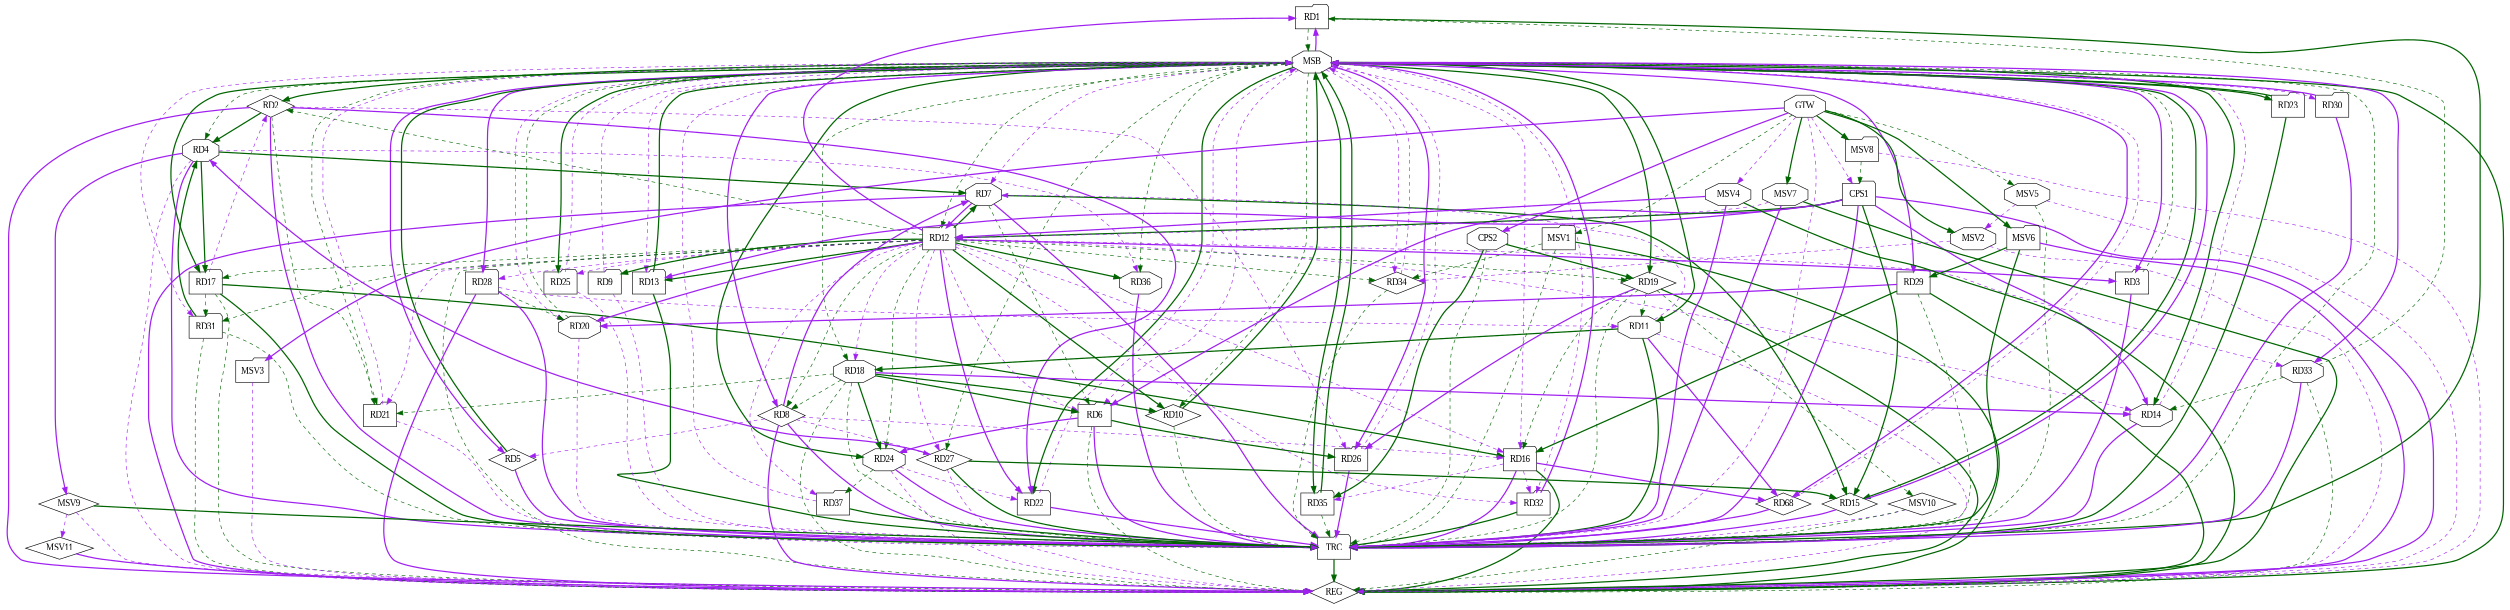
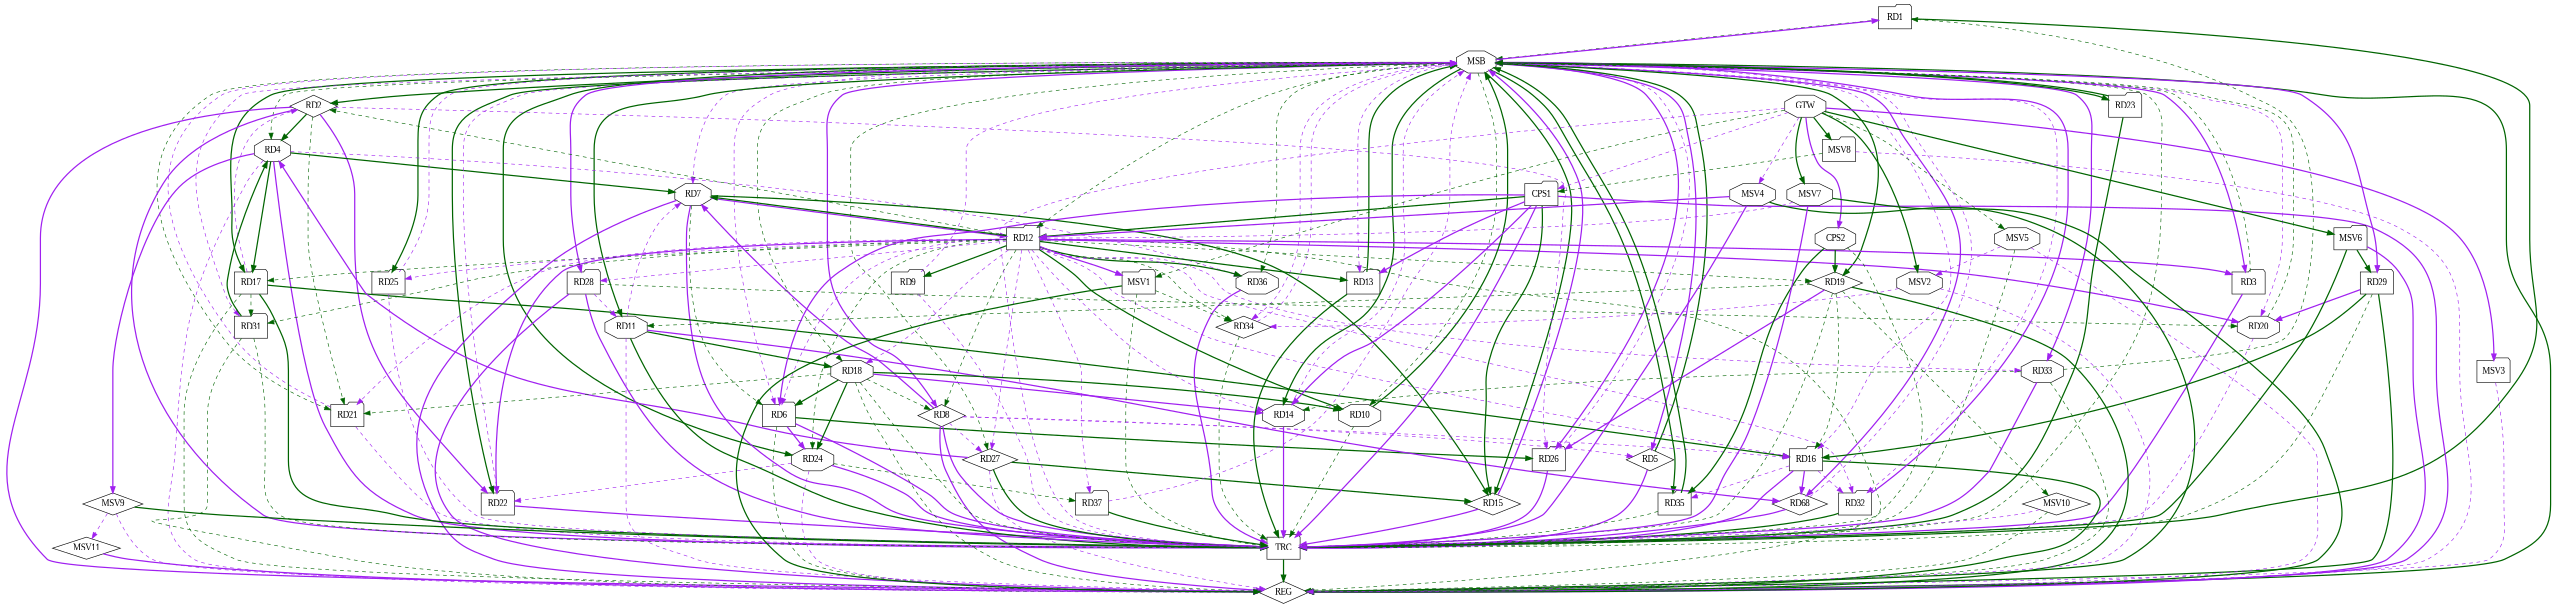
(948, 43) -> (1086, 262)
(2332, 106) -> none
(1173, 416) -> (1360, 416)
